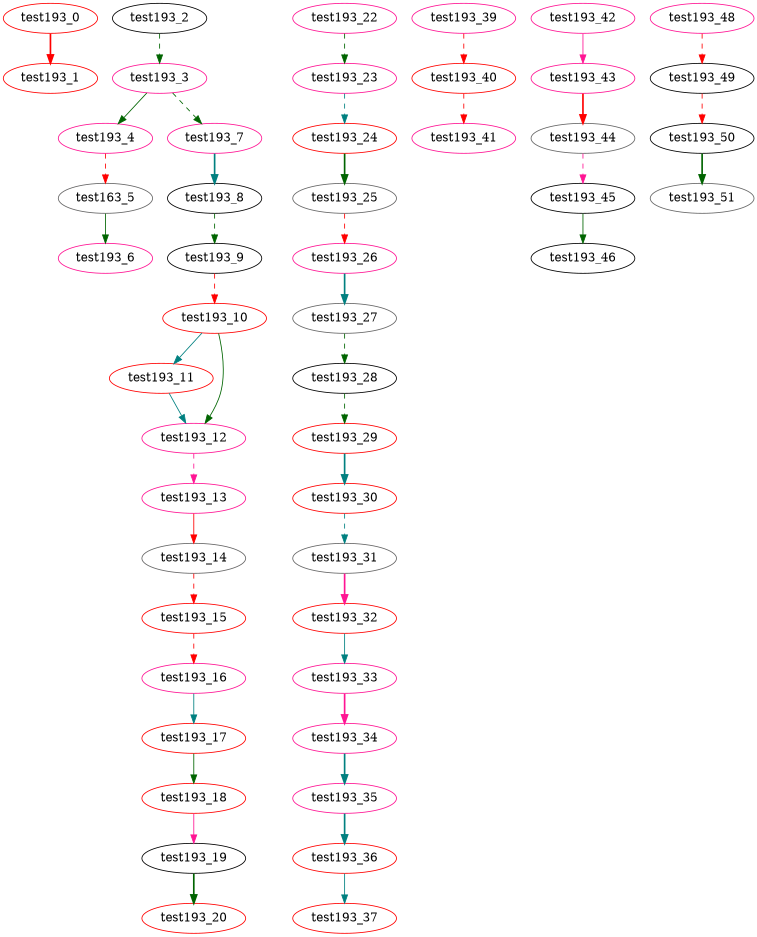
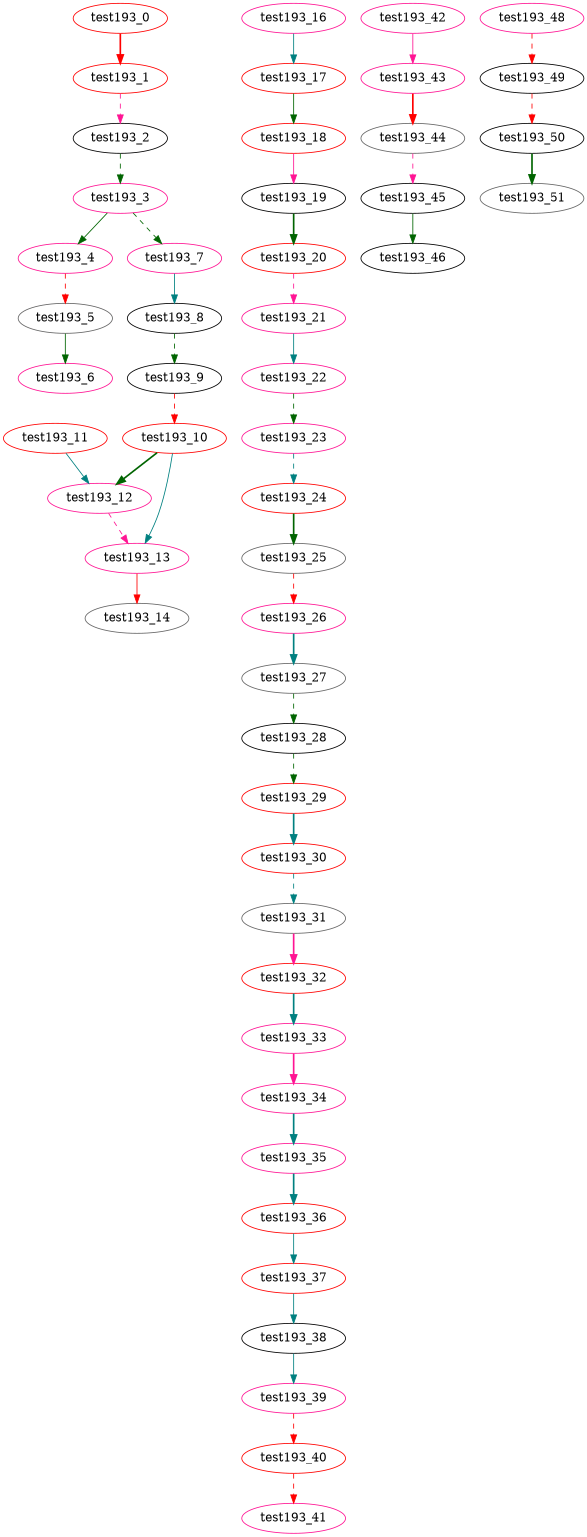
none -> (120, 104)
(215, 164) -> (174, 284)
(105, 198) -> (65, 318)
none -> (294, 318)
(191, 345) -> (164, 496)
(223, 376) -> (140, 466)
(194, 618) -> none
(345, 644) -> (294, 1004)
none -> (294, 1338)
